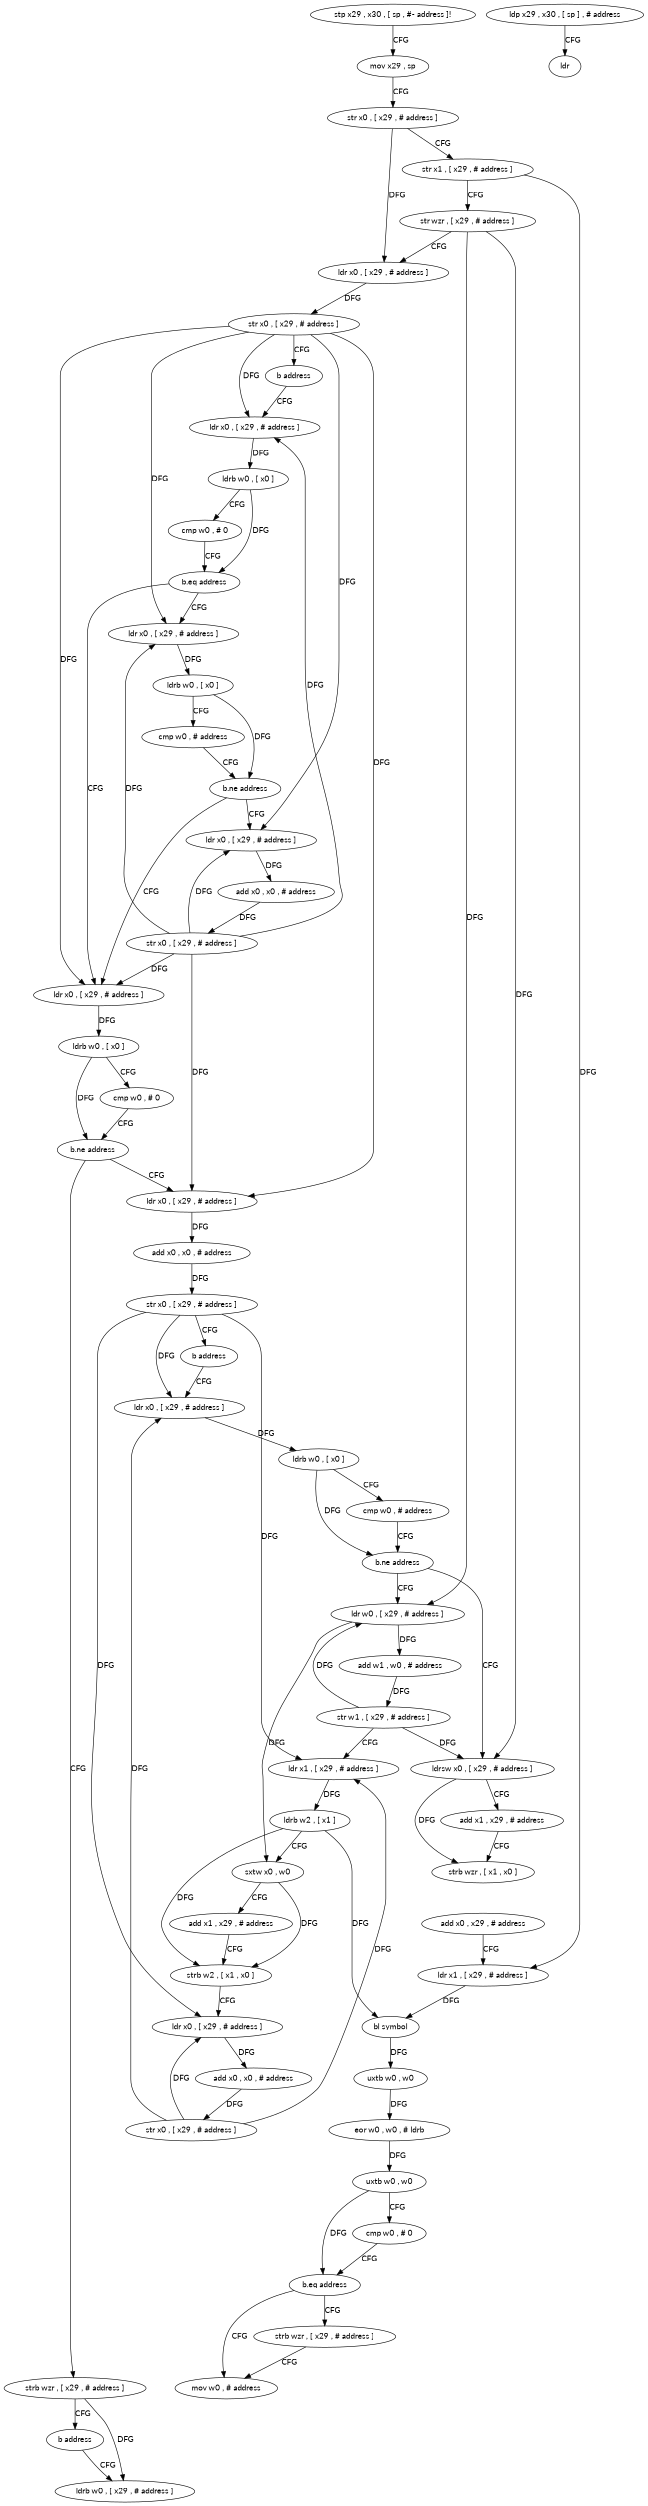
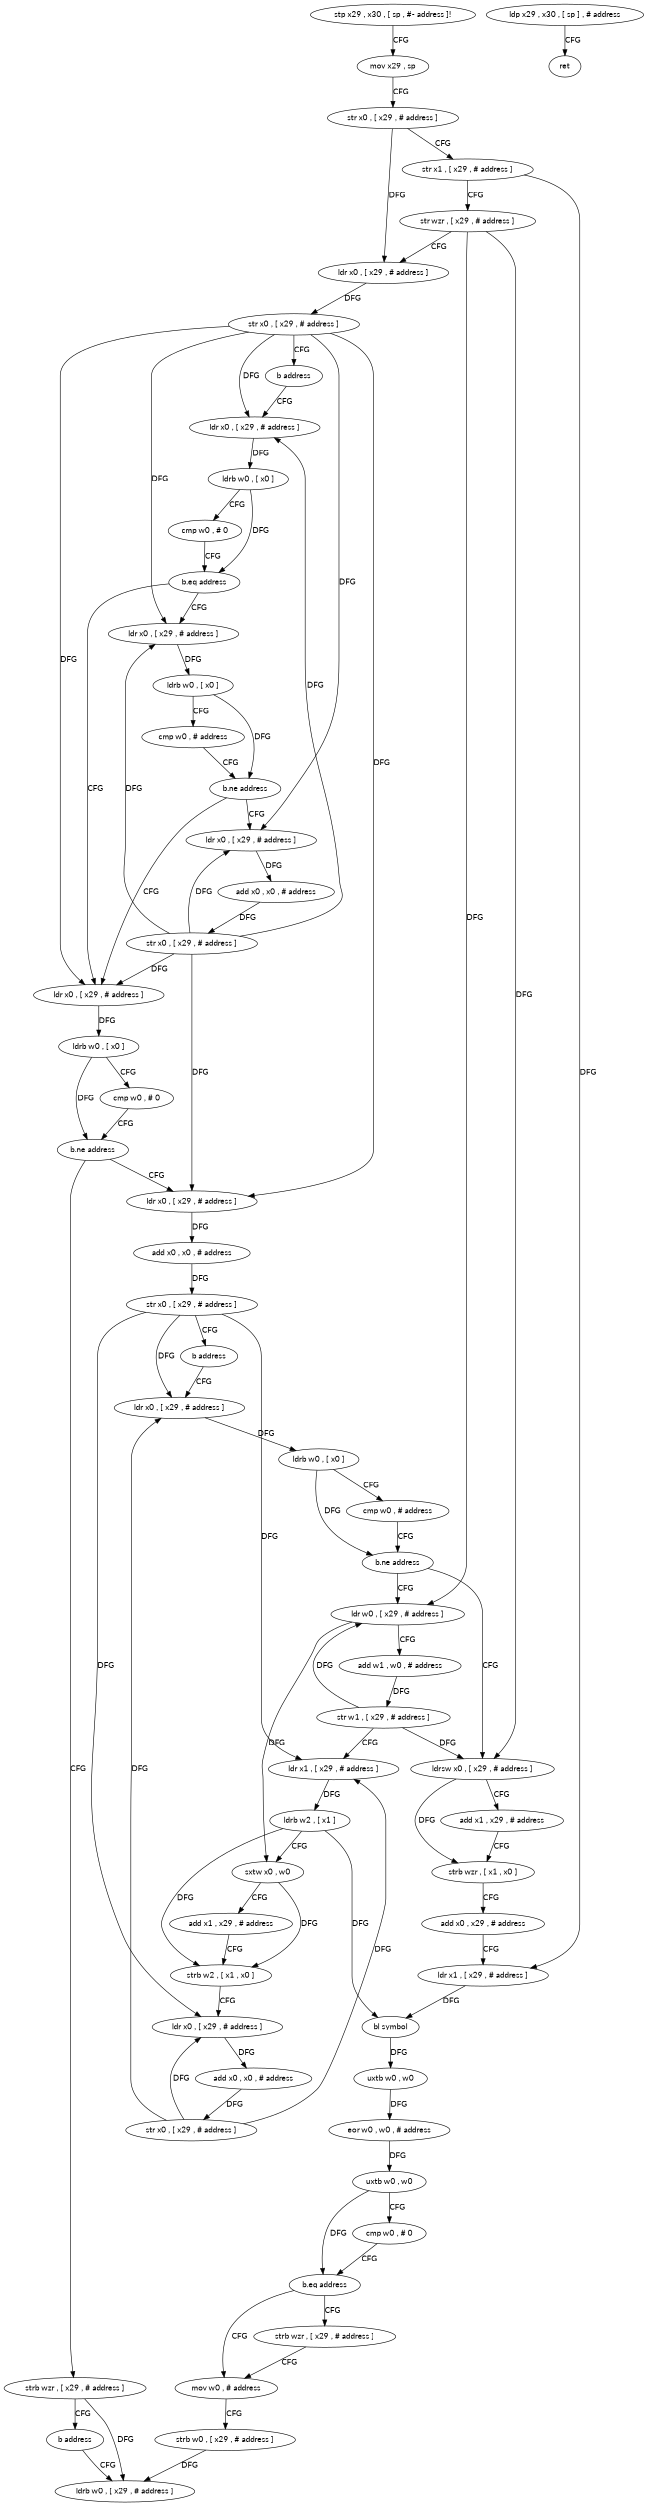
(565, 66) -> (565, 66)
(408, 1640) -> (408, 1640)
none -> (483, 1895)
(389, 2130) -> (389, 2130)
none -> (225, 2440)
